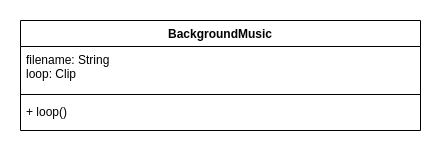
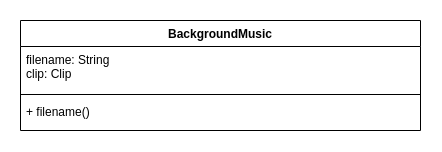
(72, 60) -> (72, 60)
(50, 112) -> (62, 112)
